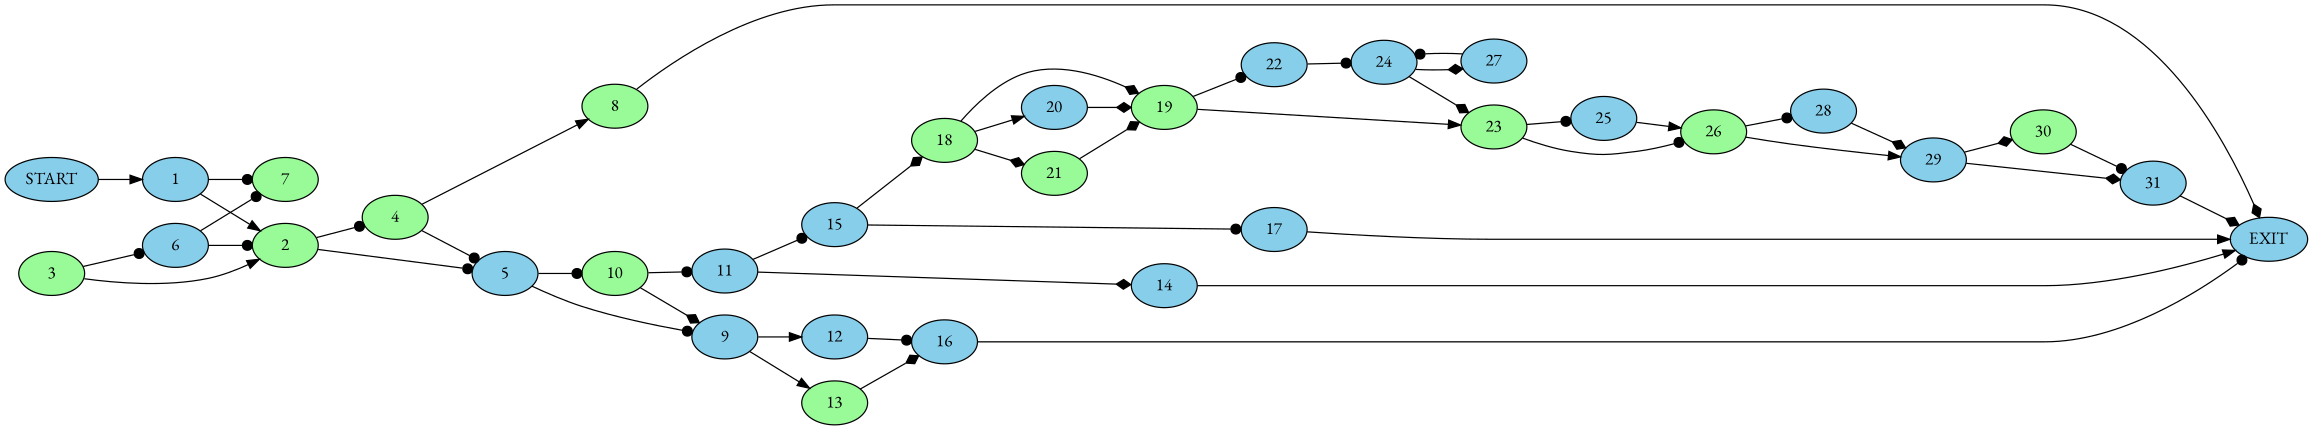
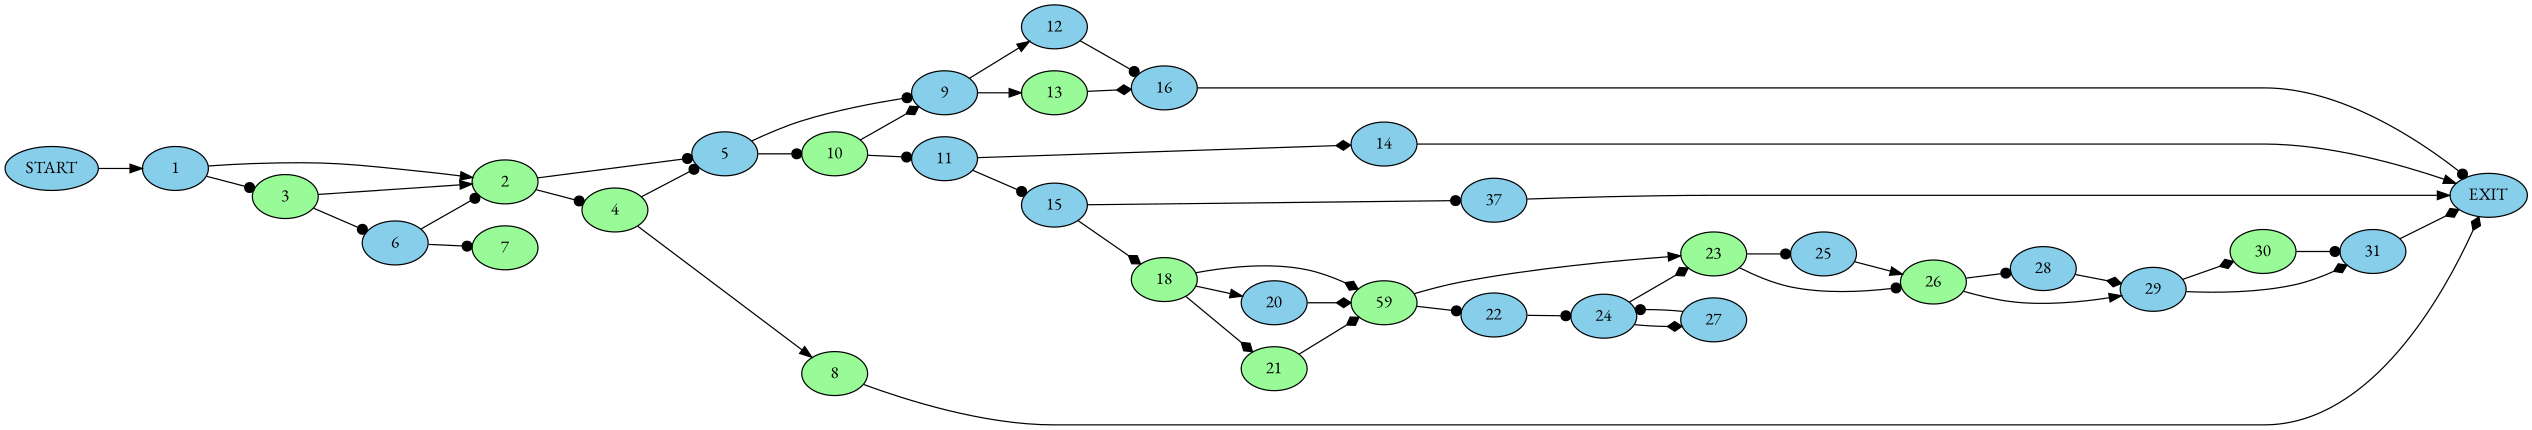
(1164, 107) -> (1384, 303)
(226, 179) -> (226, 181)
(1274, 230) -> (1494, 200)
